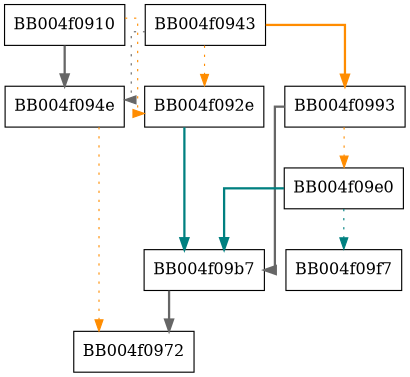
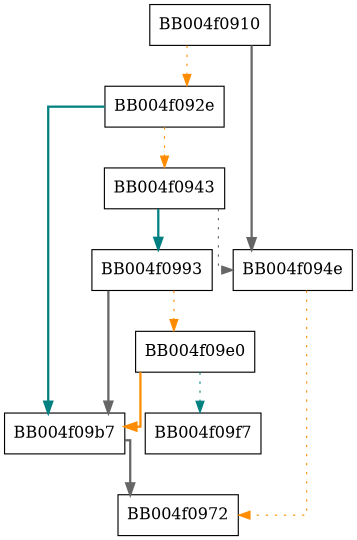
(330, 25) -> (158, 223)
(205, 60) -> (165, 142)
(229, 188) -> (140, 401)
